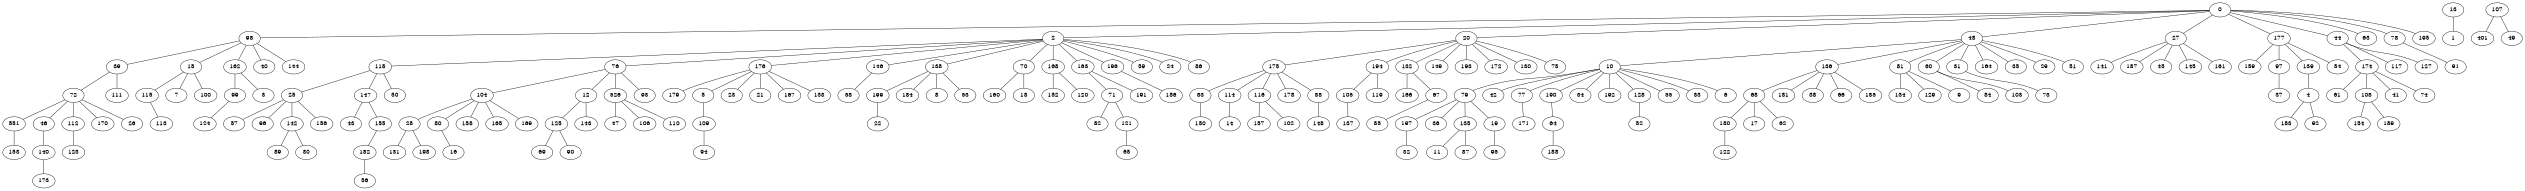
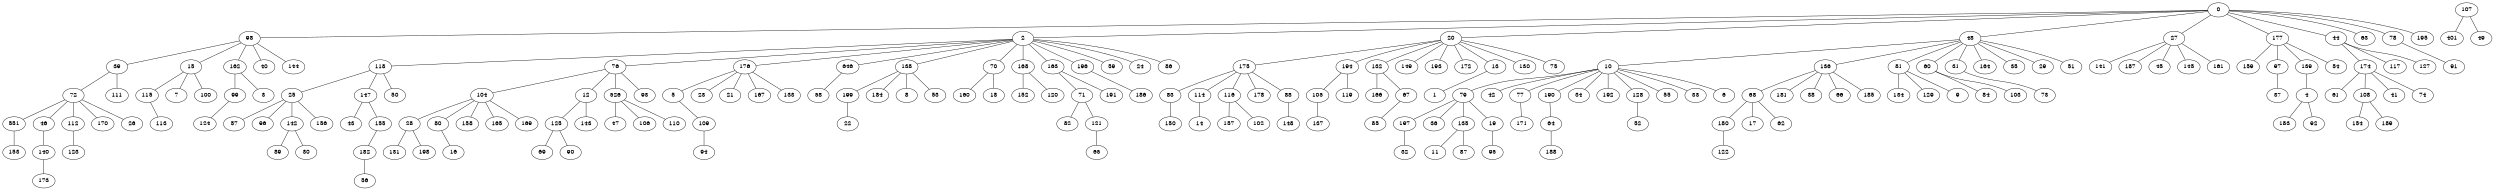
none -> (1473, 53)
(878, 67) -> (848, 67)
(674, 95) -> none
